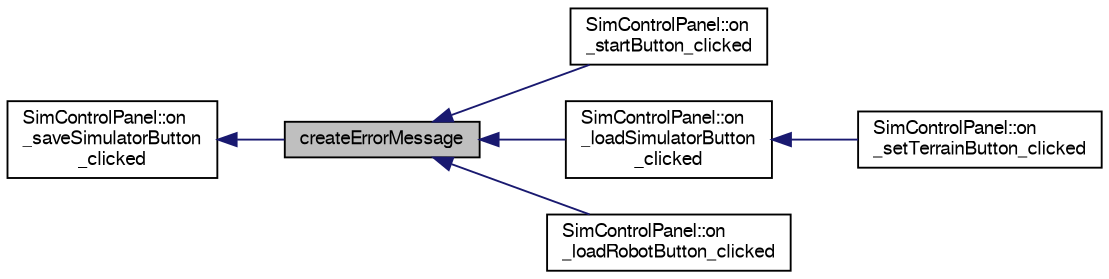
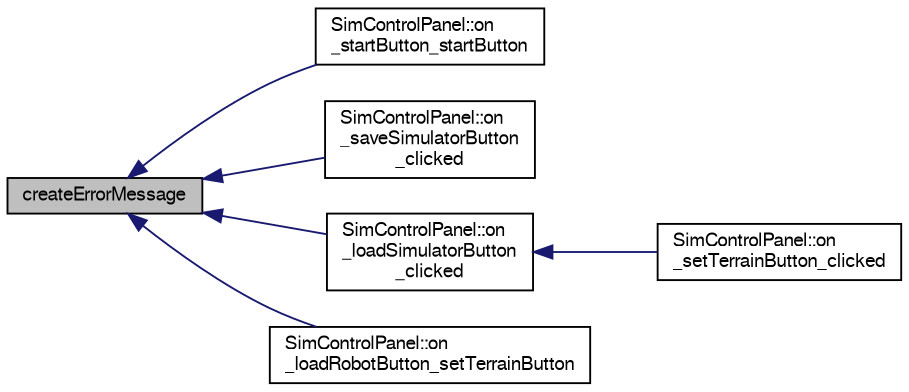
(669, 37) -> (430, 37)
(261, 140) -> (274, 167)
(669, 243) -> (430, 355)
